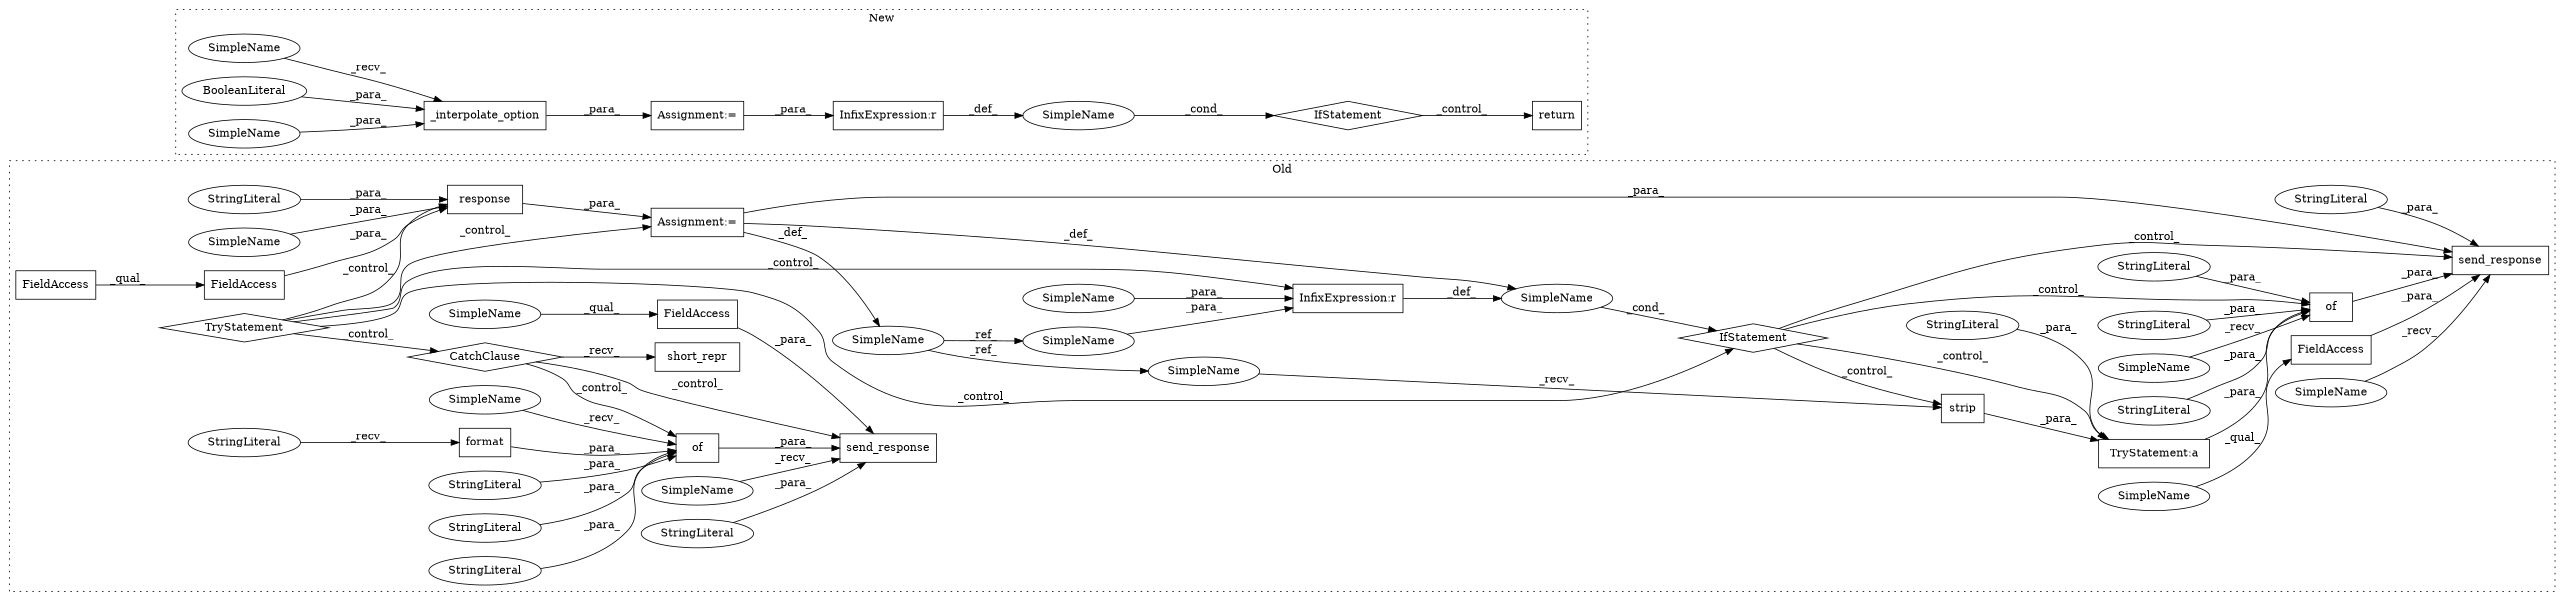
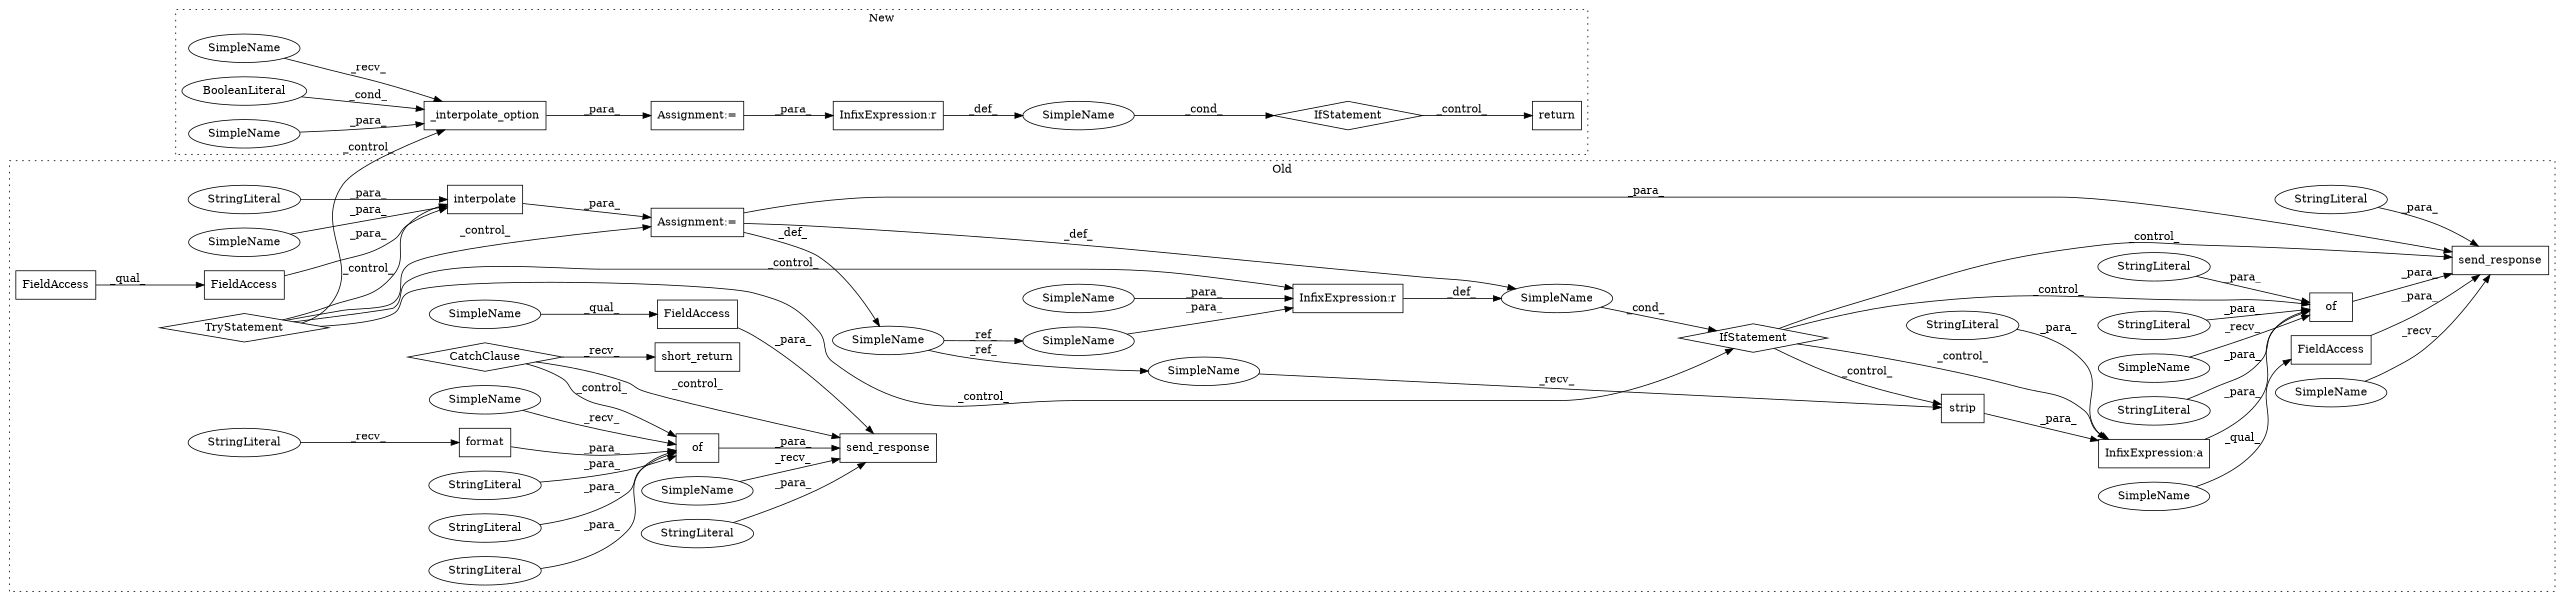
(368, 95) -> (368, 95)
(485, 200) -> (485, 200)
(362, 342) -> (334, 208)
(697, 357) -> (697, 357)
(2154, 454) -> (2154, 454)
